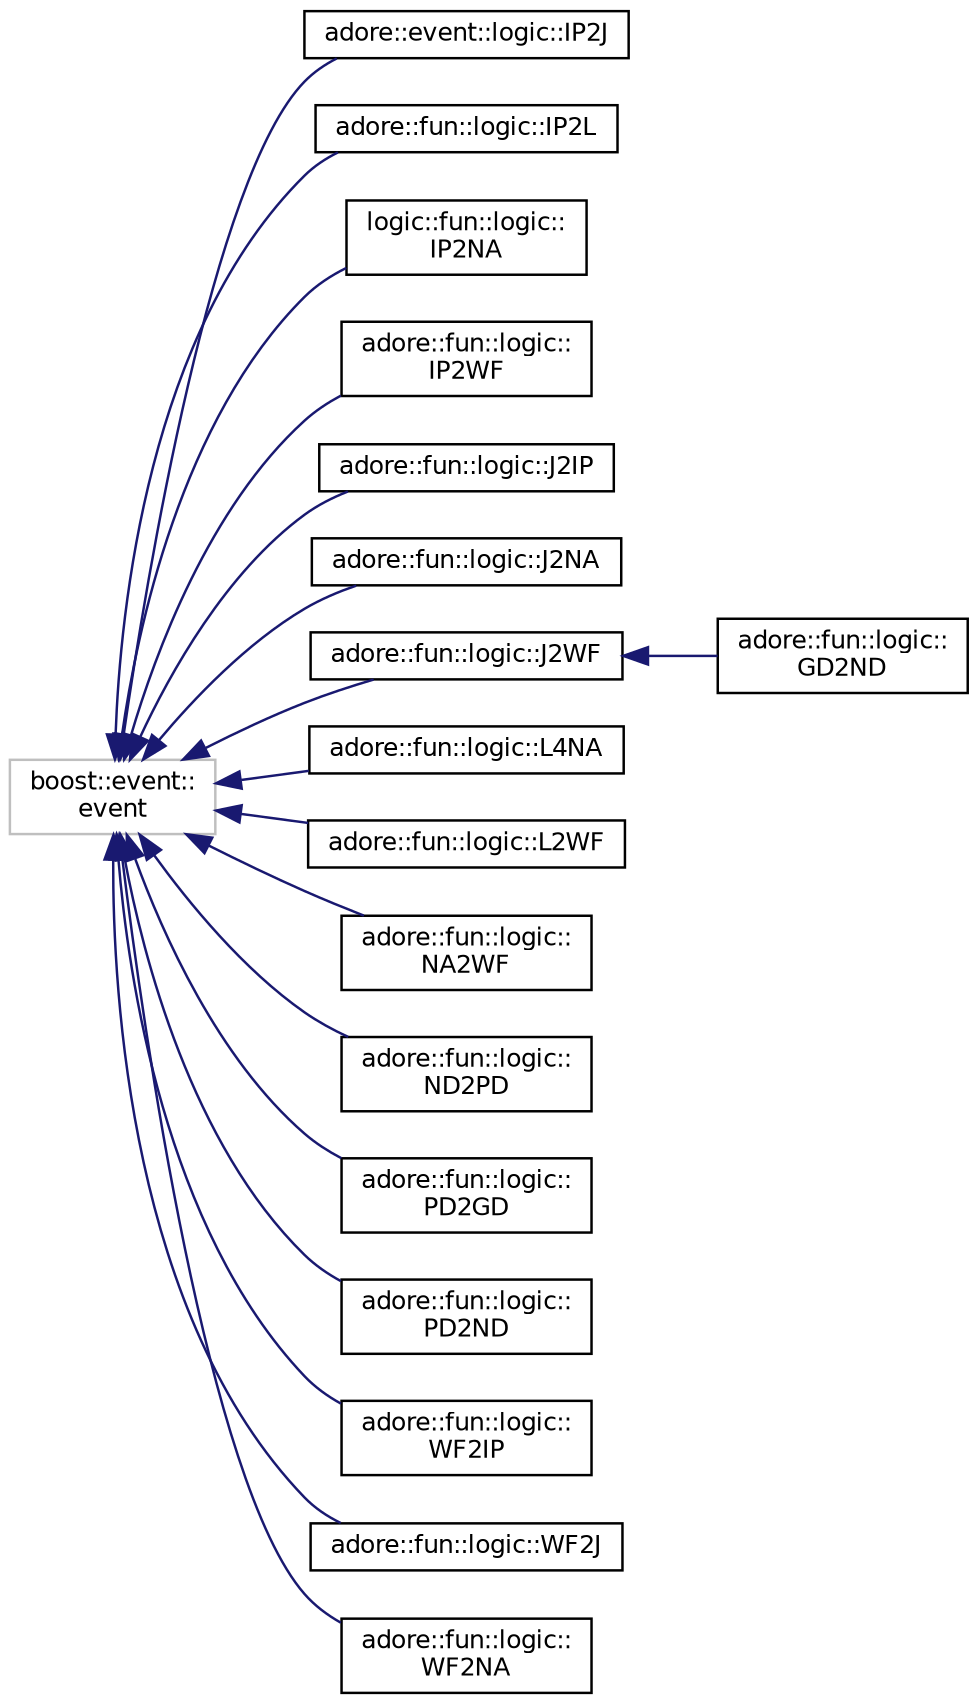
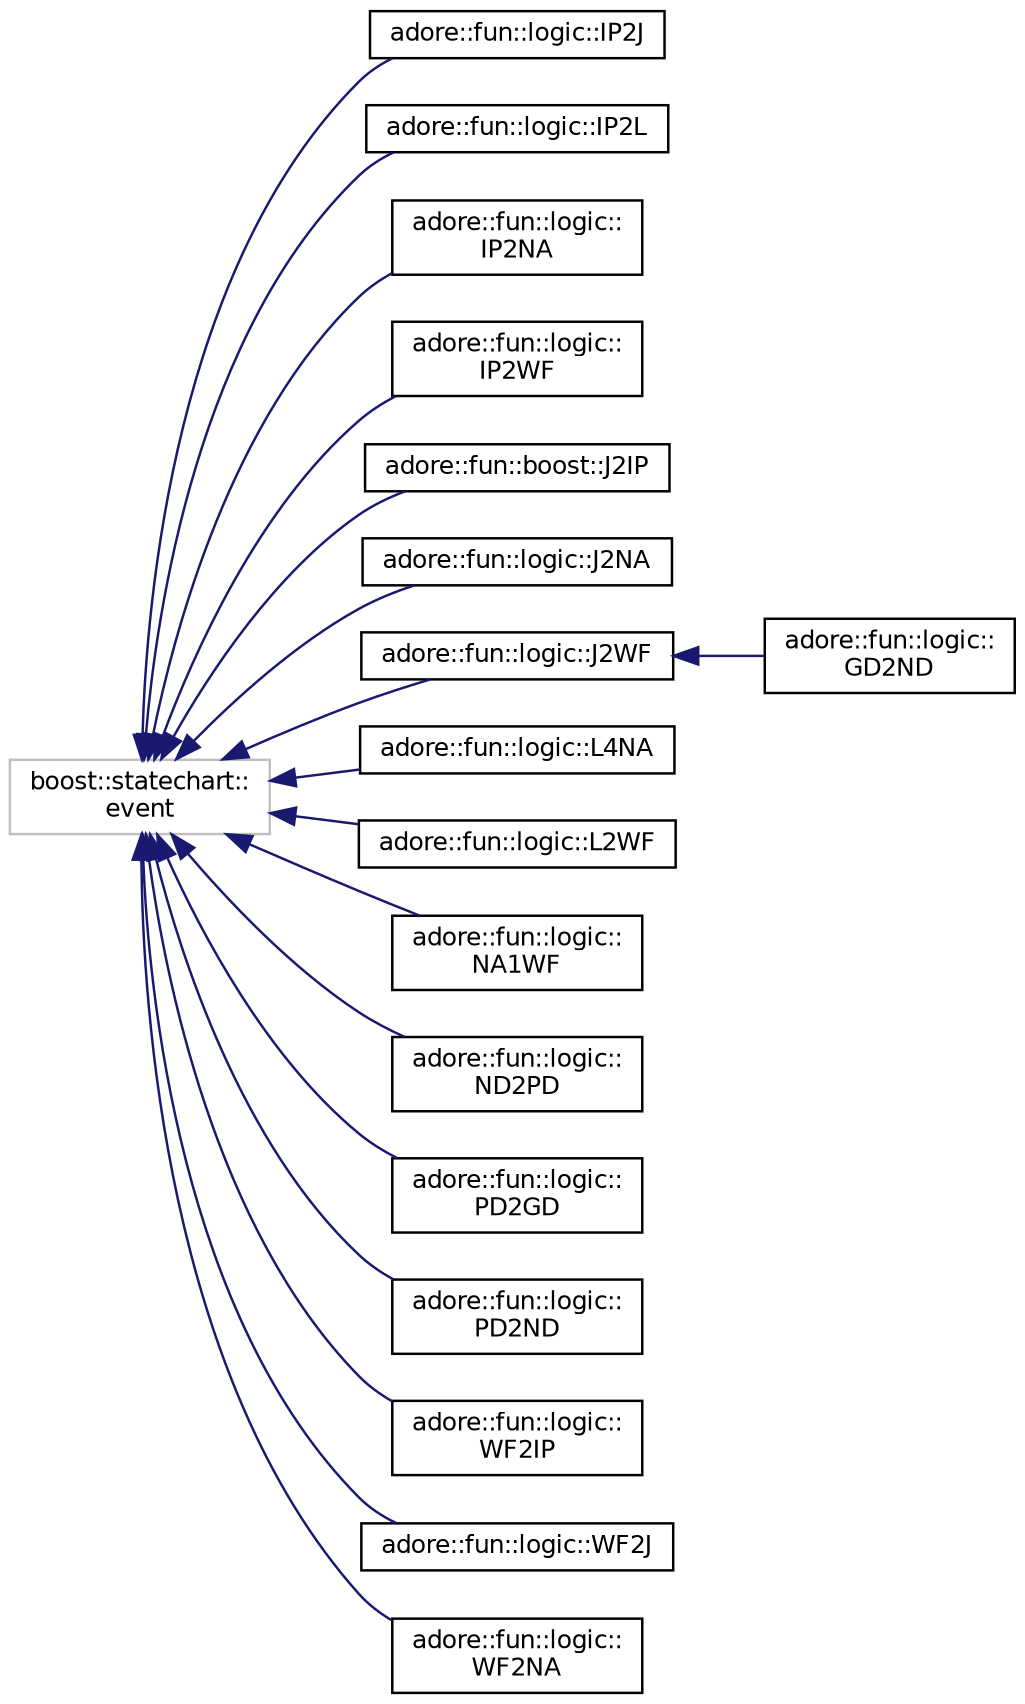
(467, 35) -> (517, 35)
(467, 238) -> (517, 238)
(467, 468) -> (517, 468)
(113, 797) -> (140, 797)
(467, 953) -> (517, 953)
